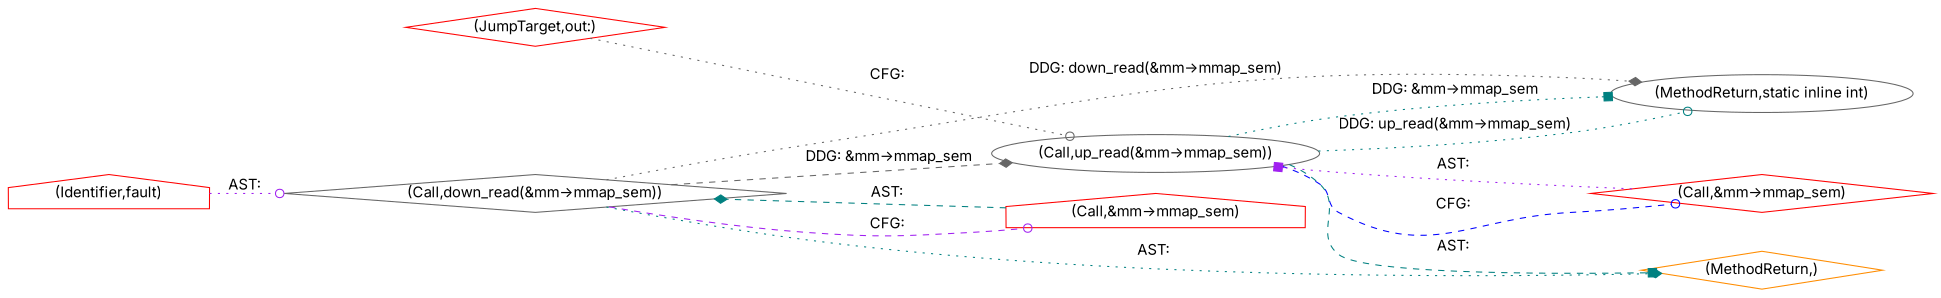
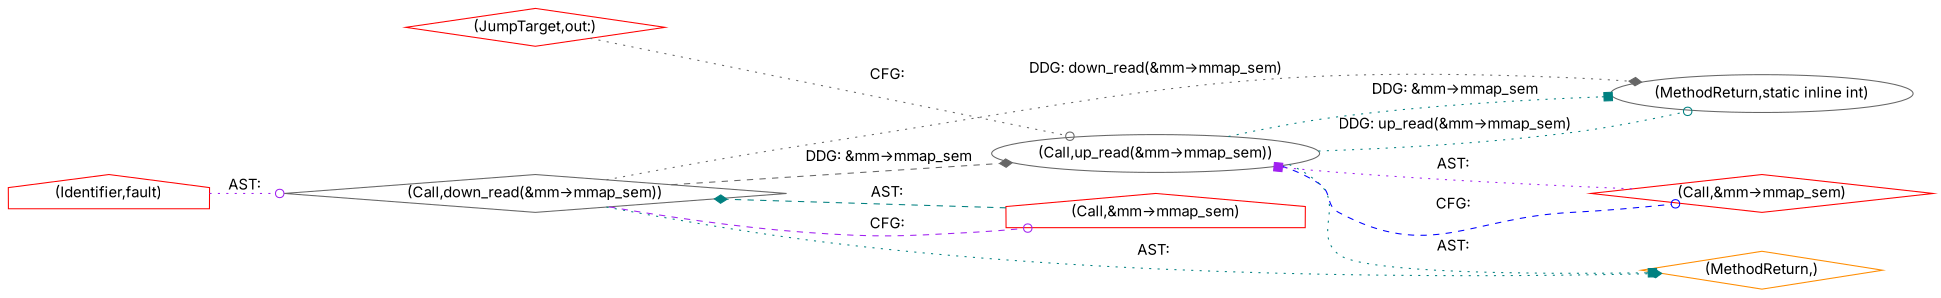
(1414, 269) -> (1414, 269)
